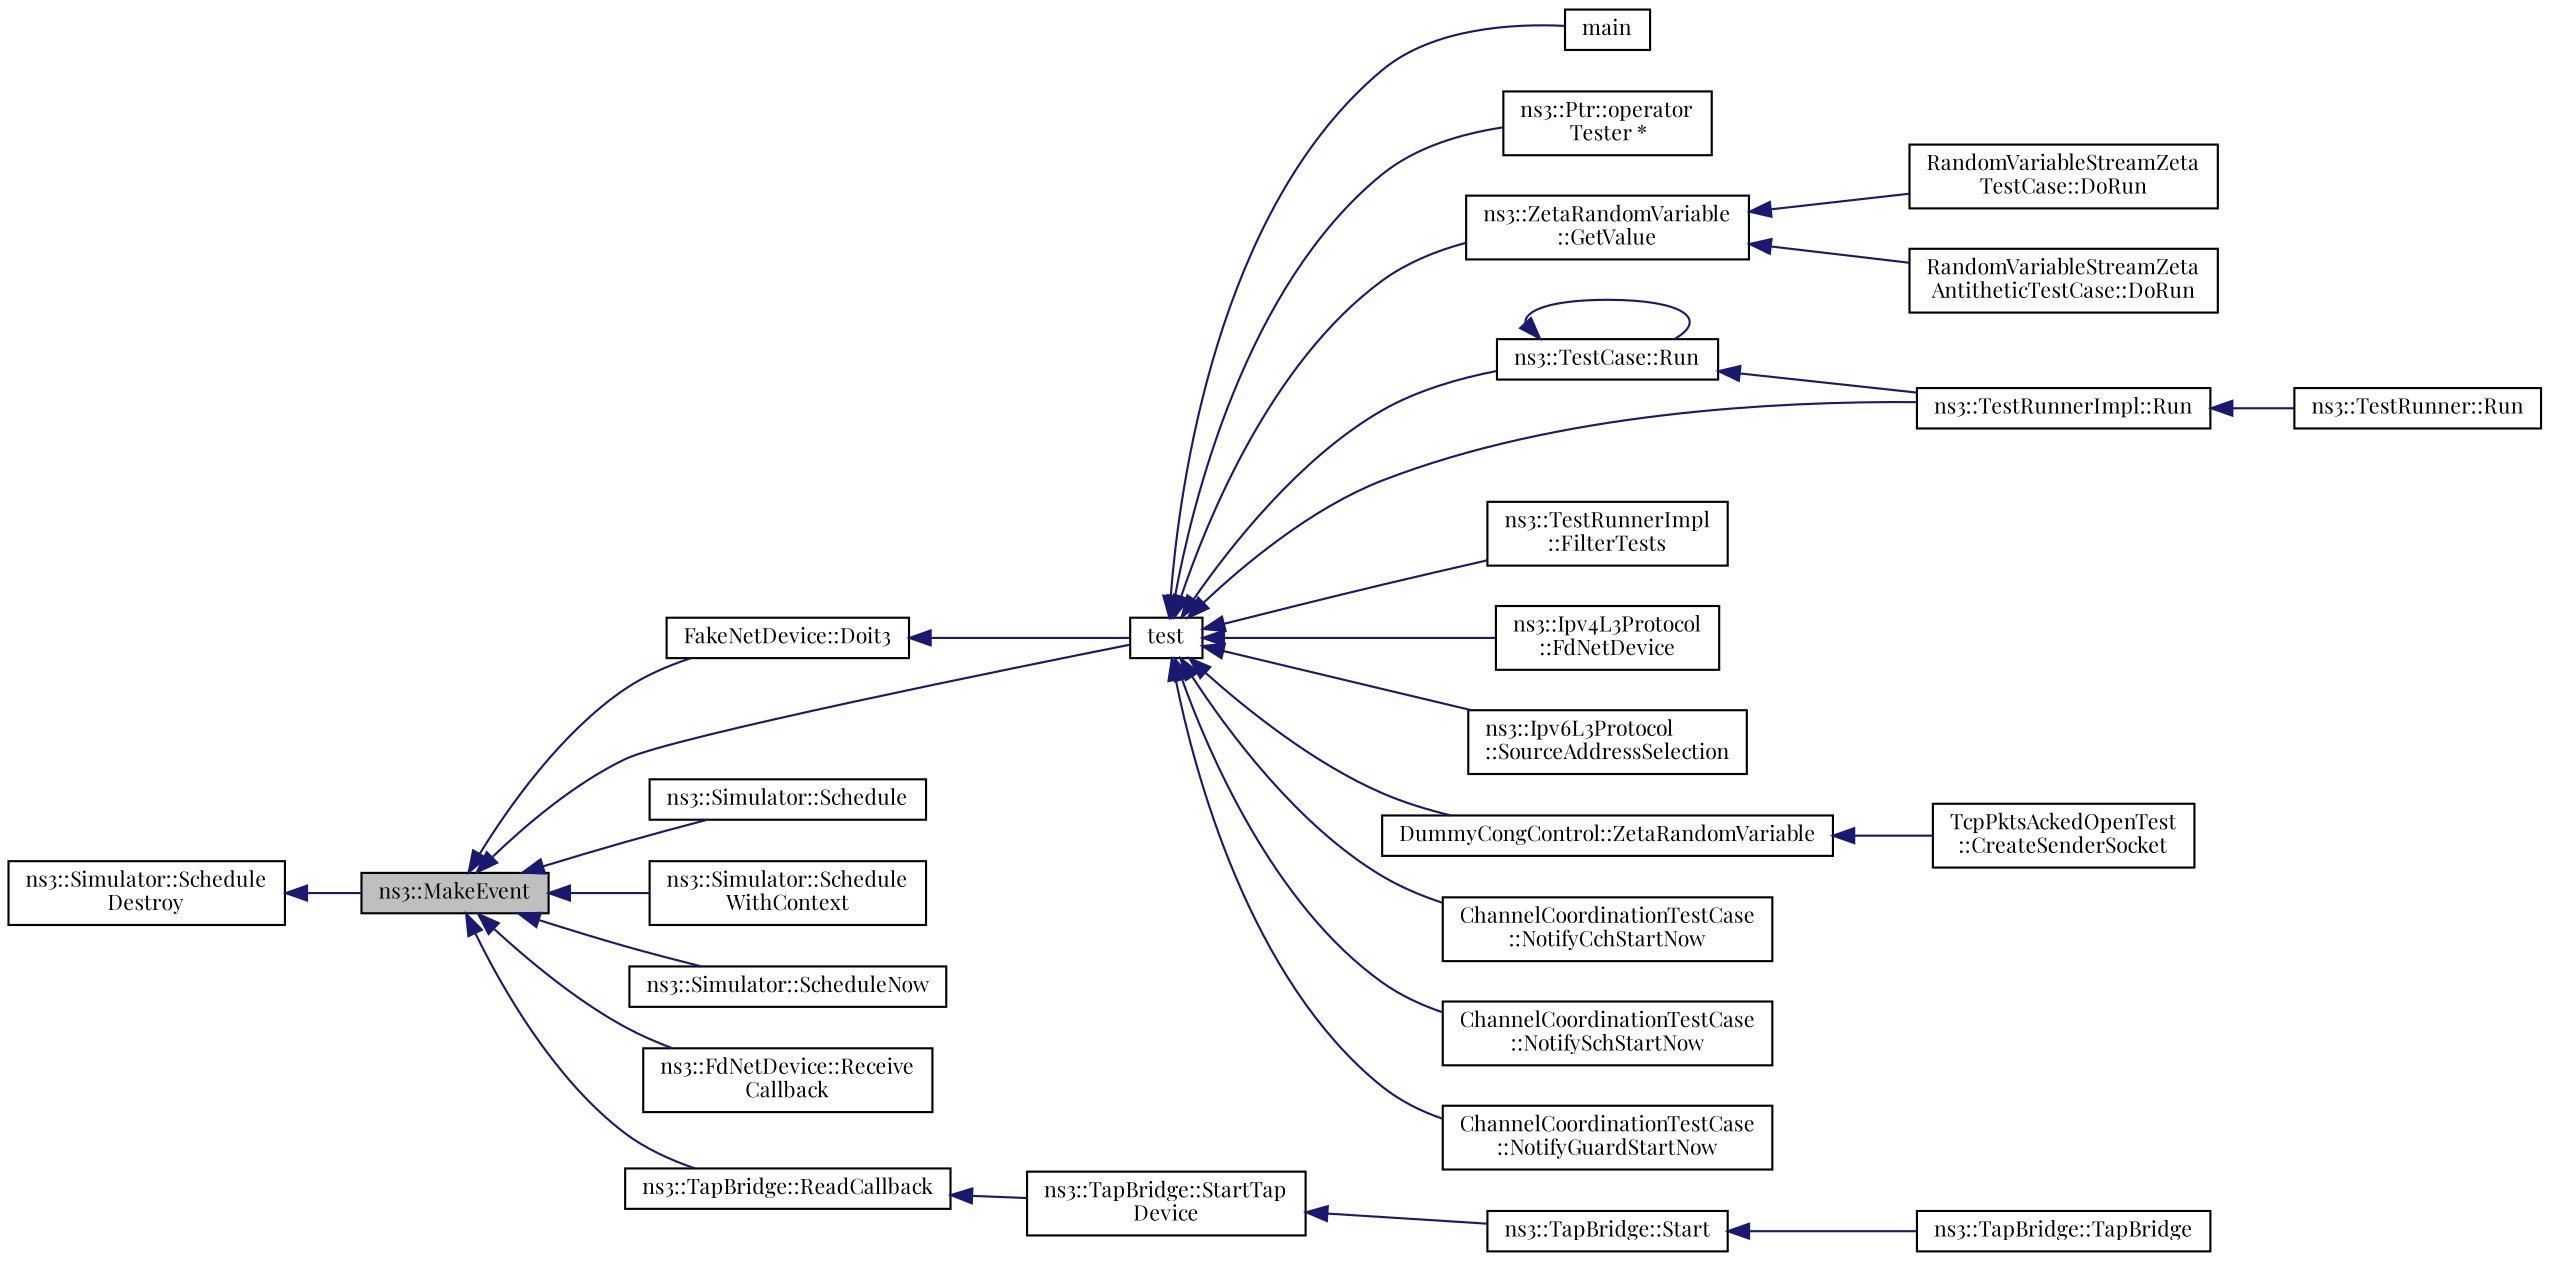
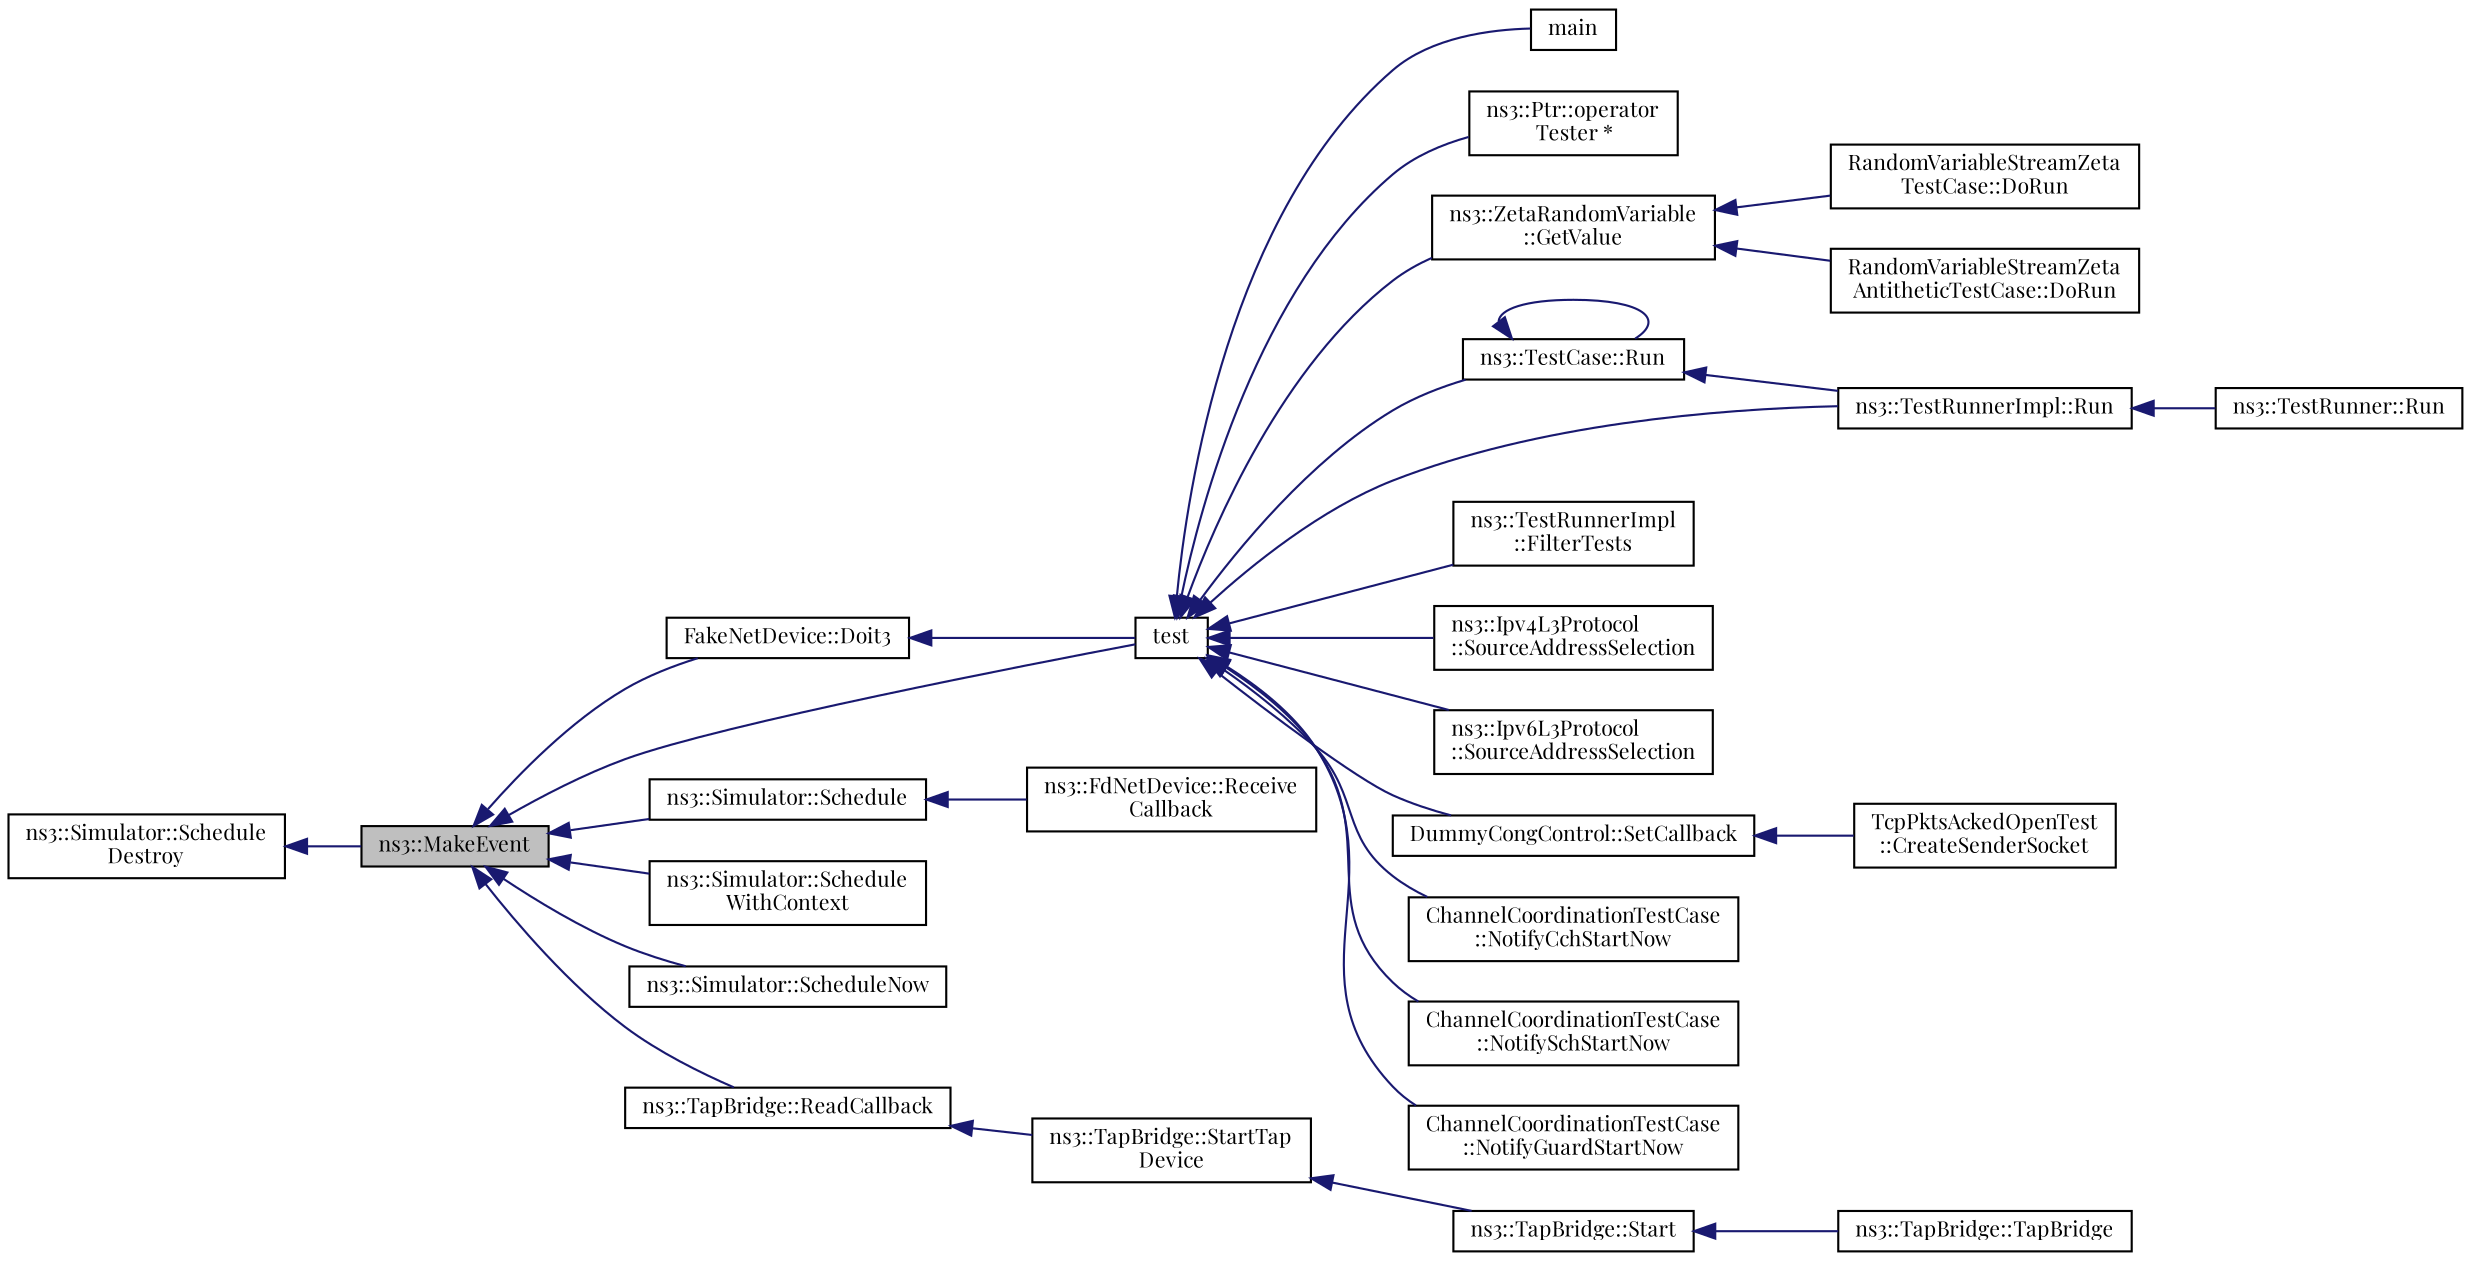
(1608, 638) -> (1574, 638)
(1608, 836) -> (1574, 836)
(578, 997) -> (987, 800)
